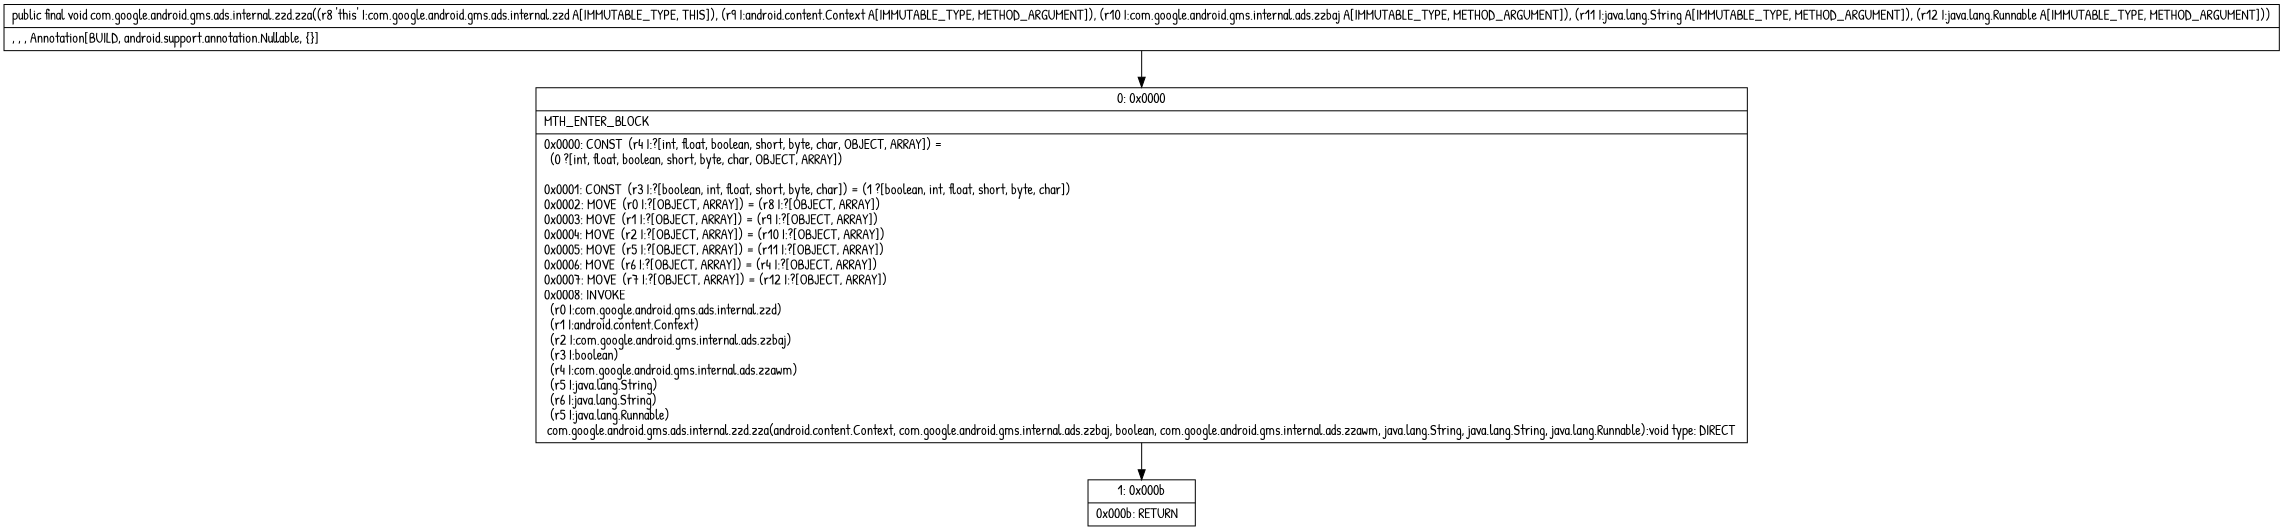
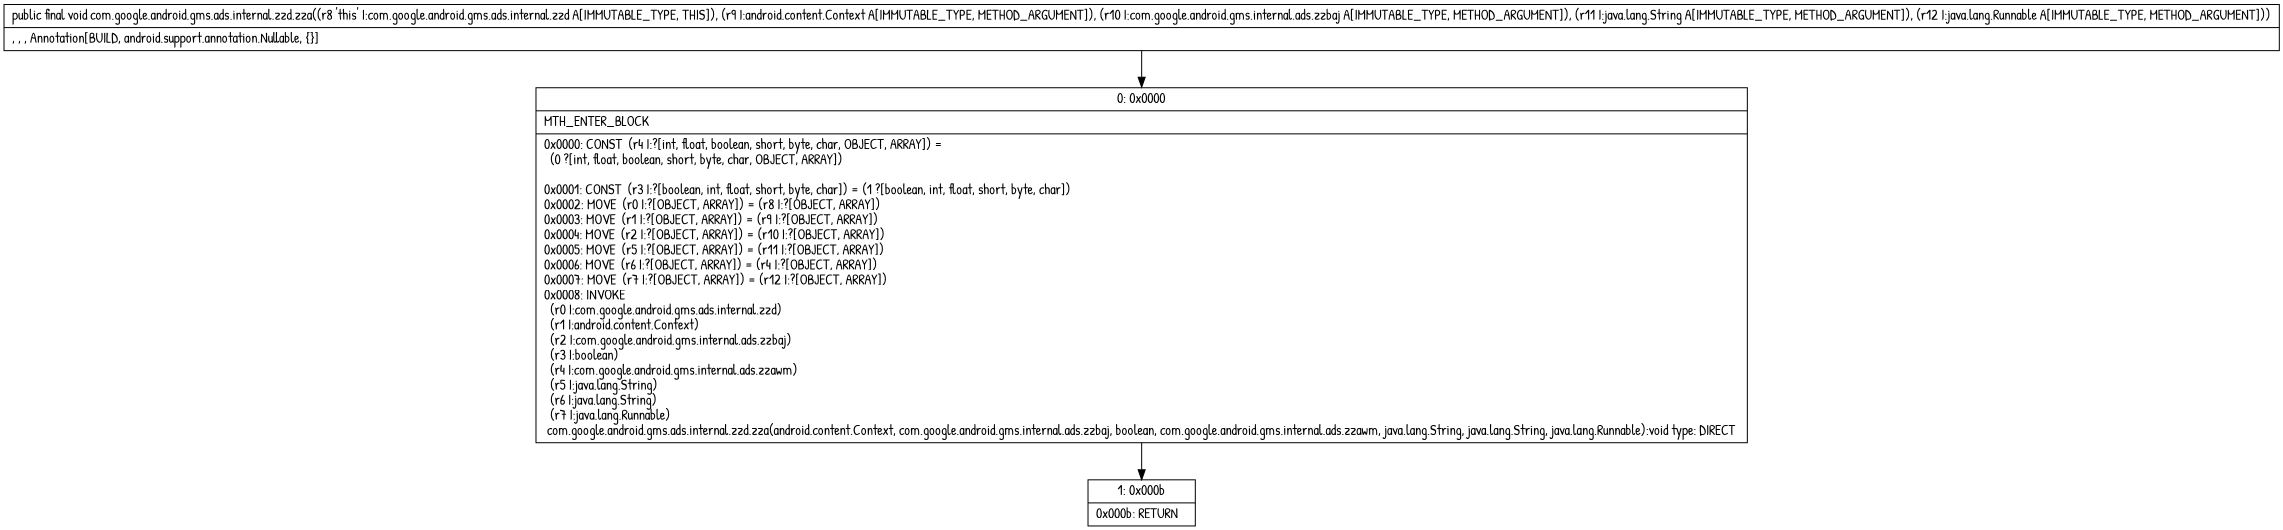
(607, 416) -> (608, 416)
